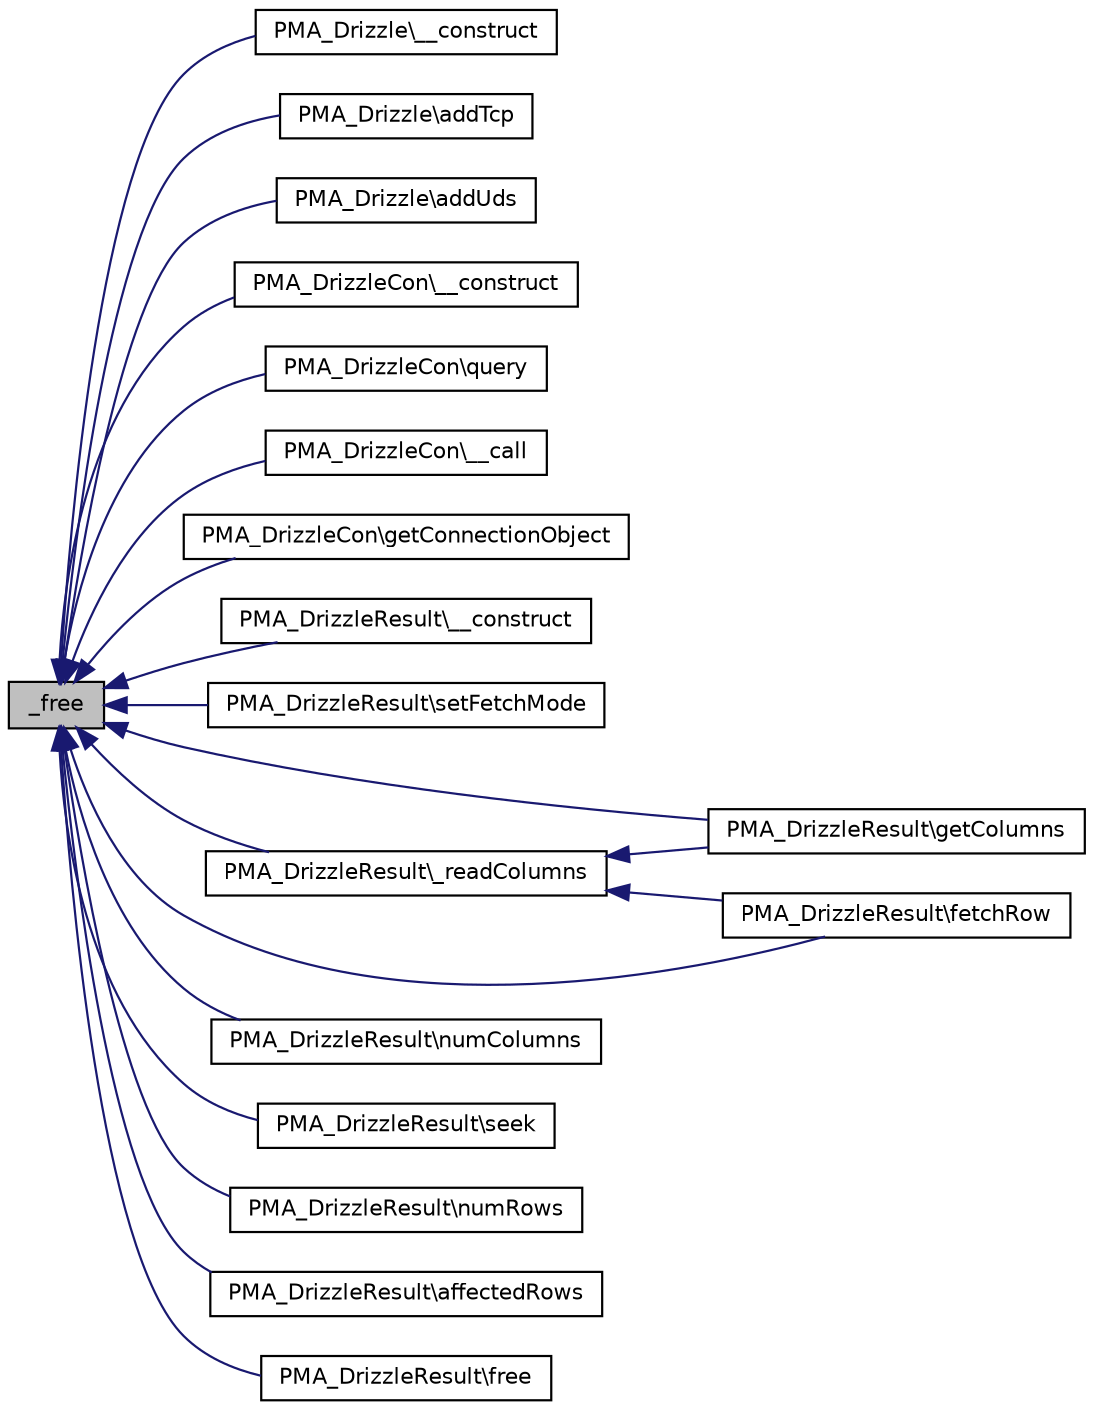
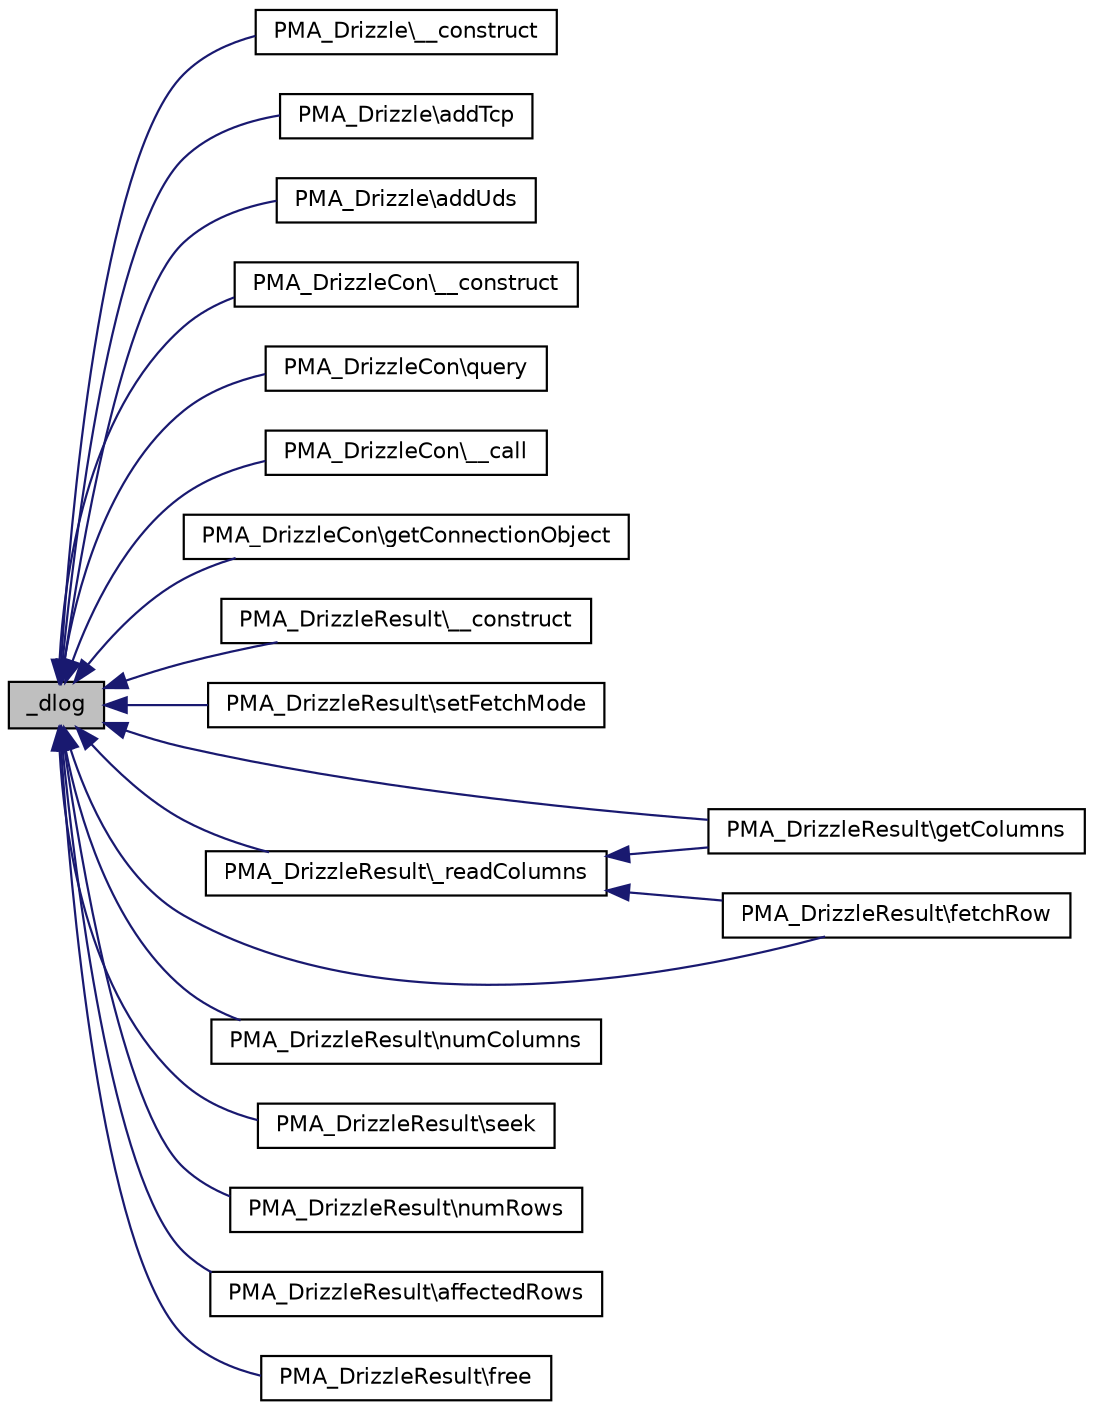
(56, 705) -> (56, 705)
